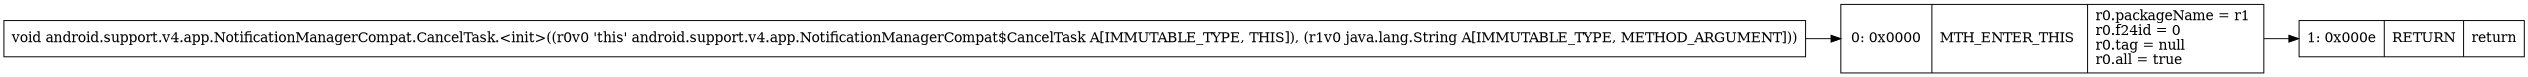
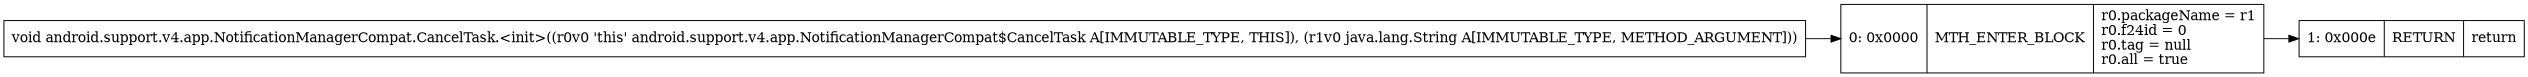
(2007, 38) -> (2010, 38)
